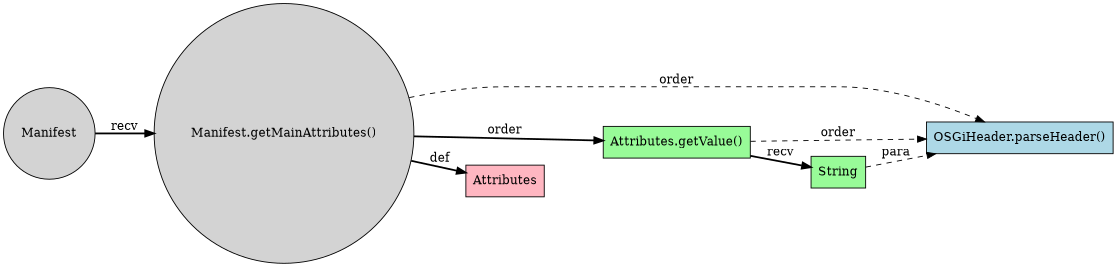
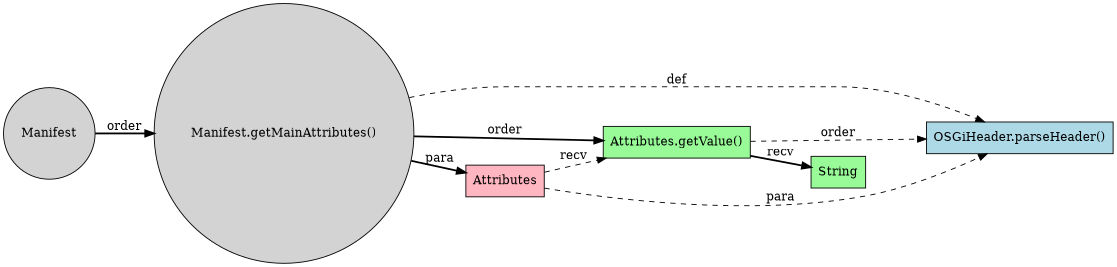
(677, 80) -> (677, 80)
(125, 127) -> (125, 127)
(440, 159) -> (440, 159)
(896, 161) -> (765, 205)
none -> (571, 166)
